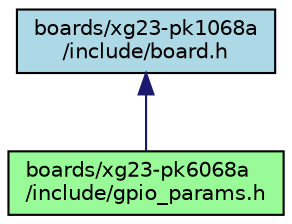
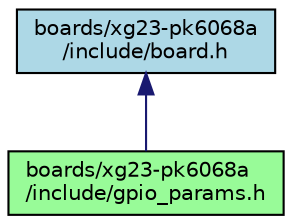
(146, 41) -> (146, 41)
